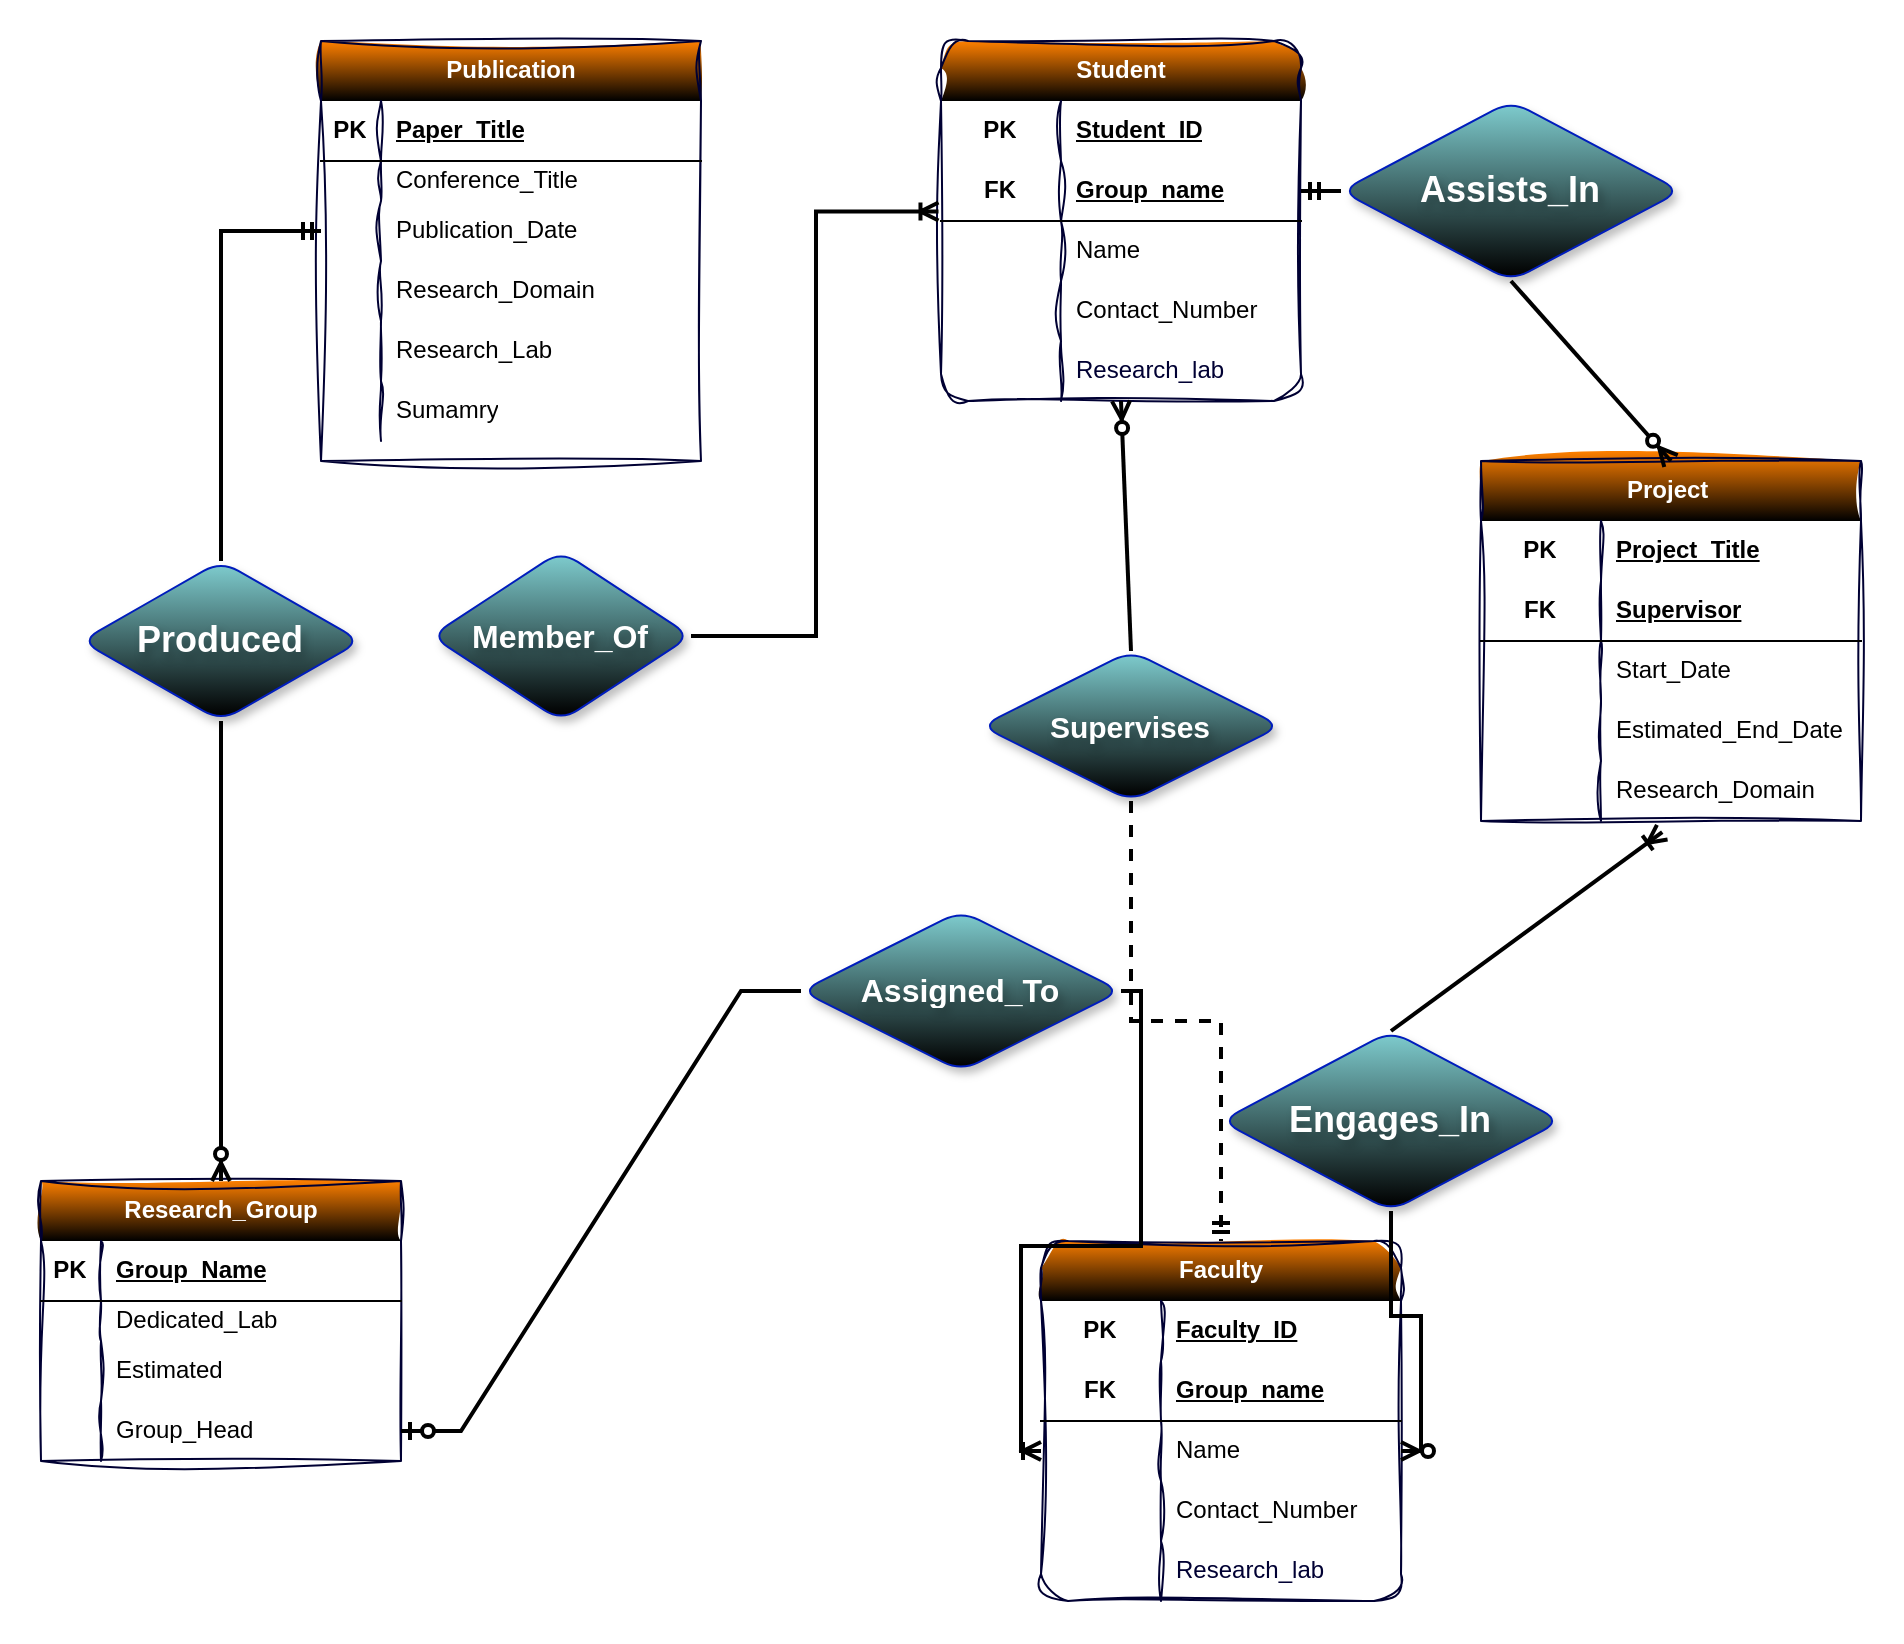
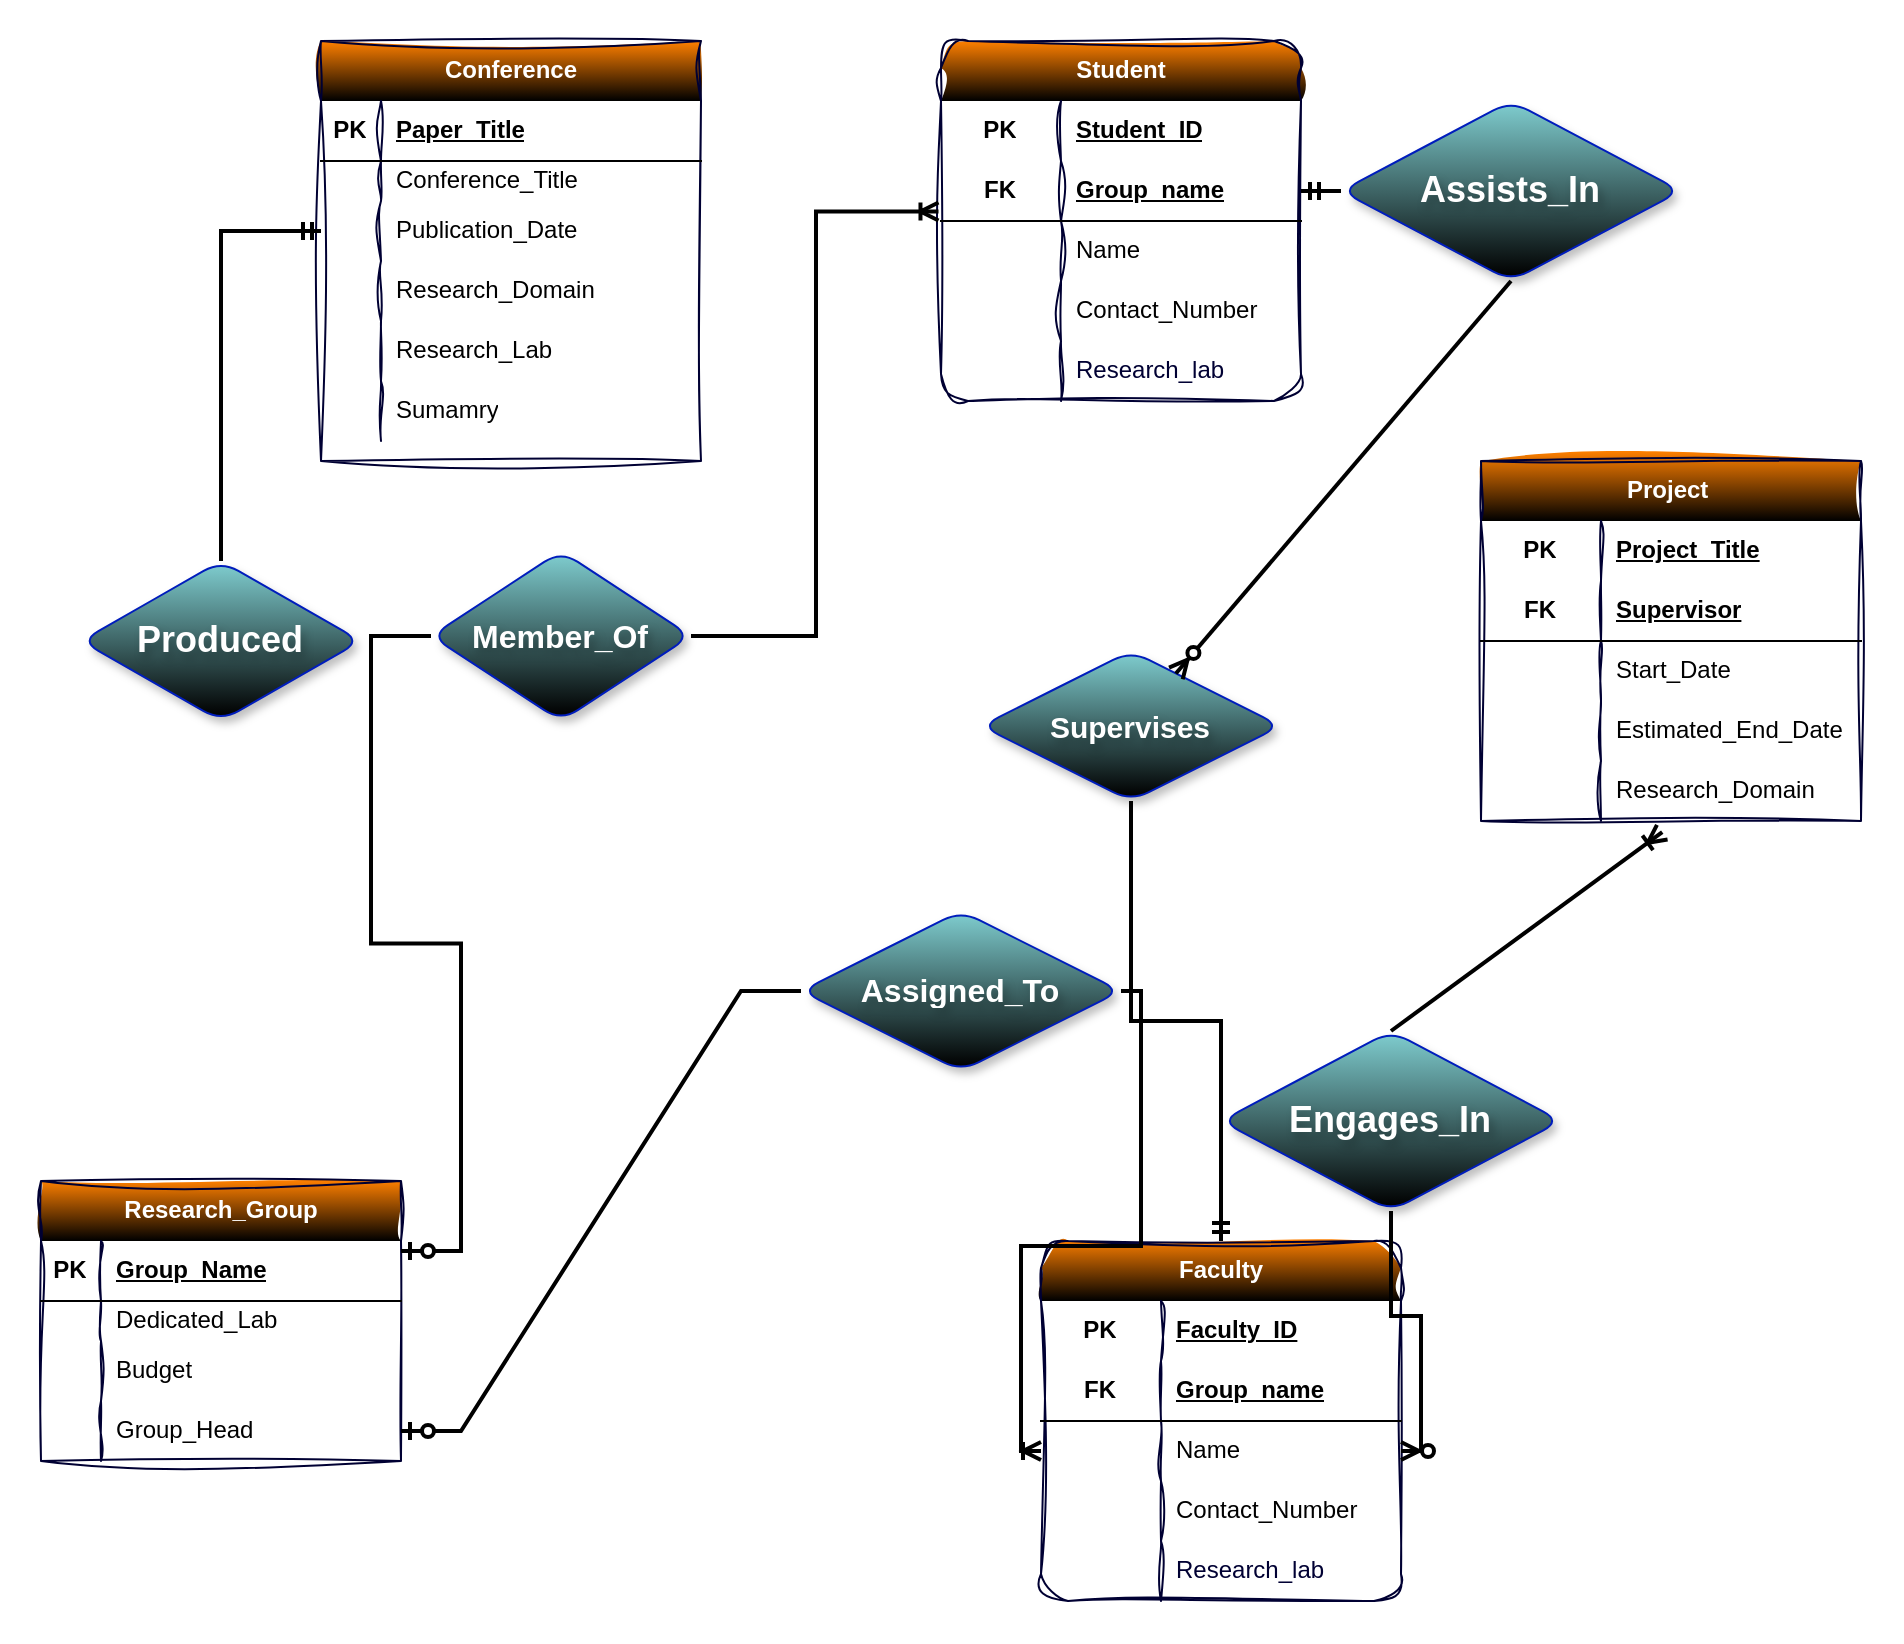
(512, 71) -> (512, 71)
(1590, 370) -> (1343, 477)
(1126, 528) -> none
(1131, 818) -> (1131, 818)
none -> (414, 944)
(221, 949) -> none
(174, 1371) -> (157, 1371)
